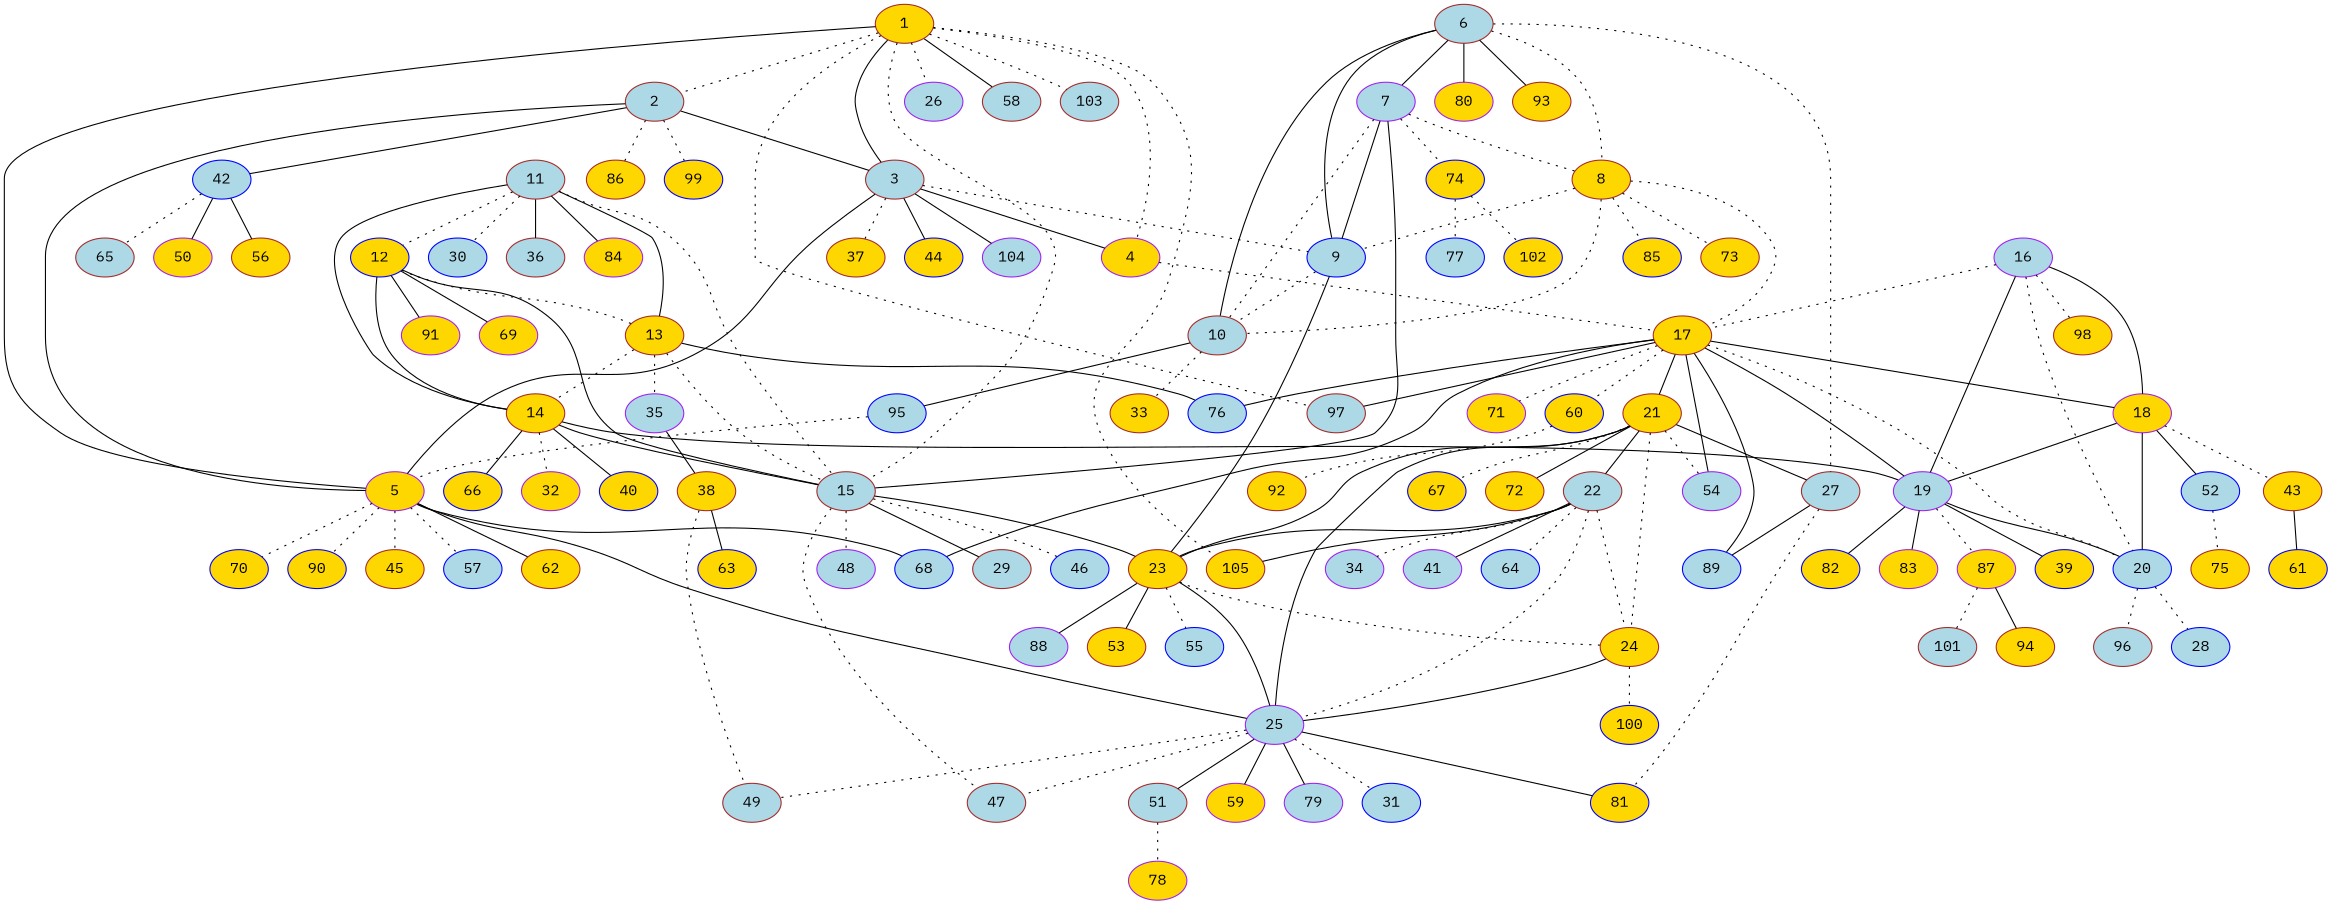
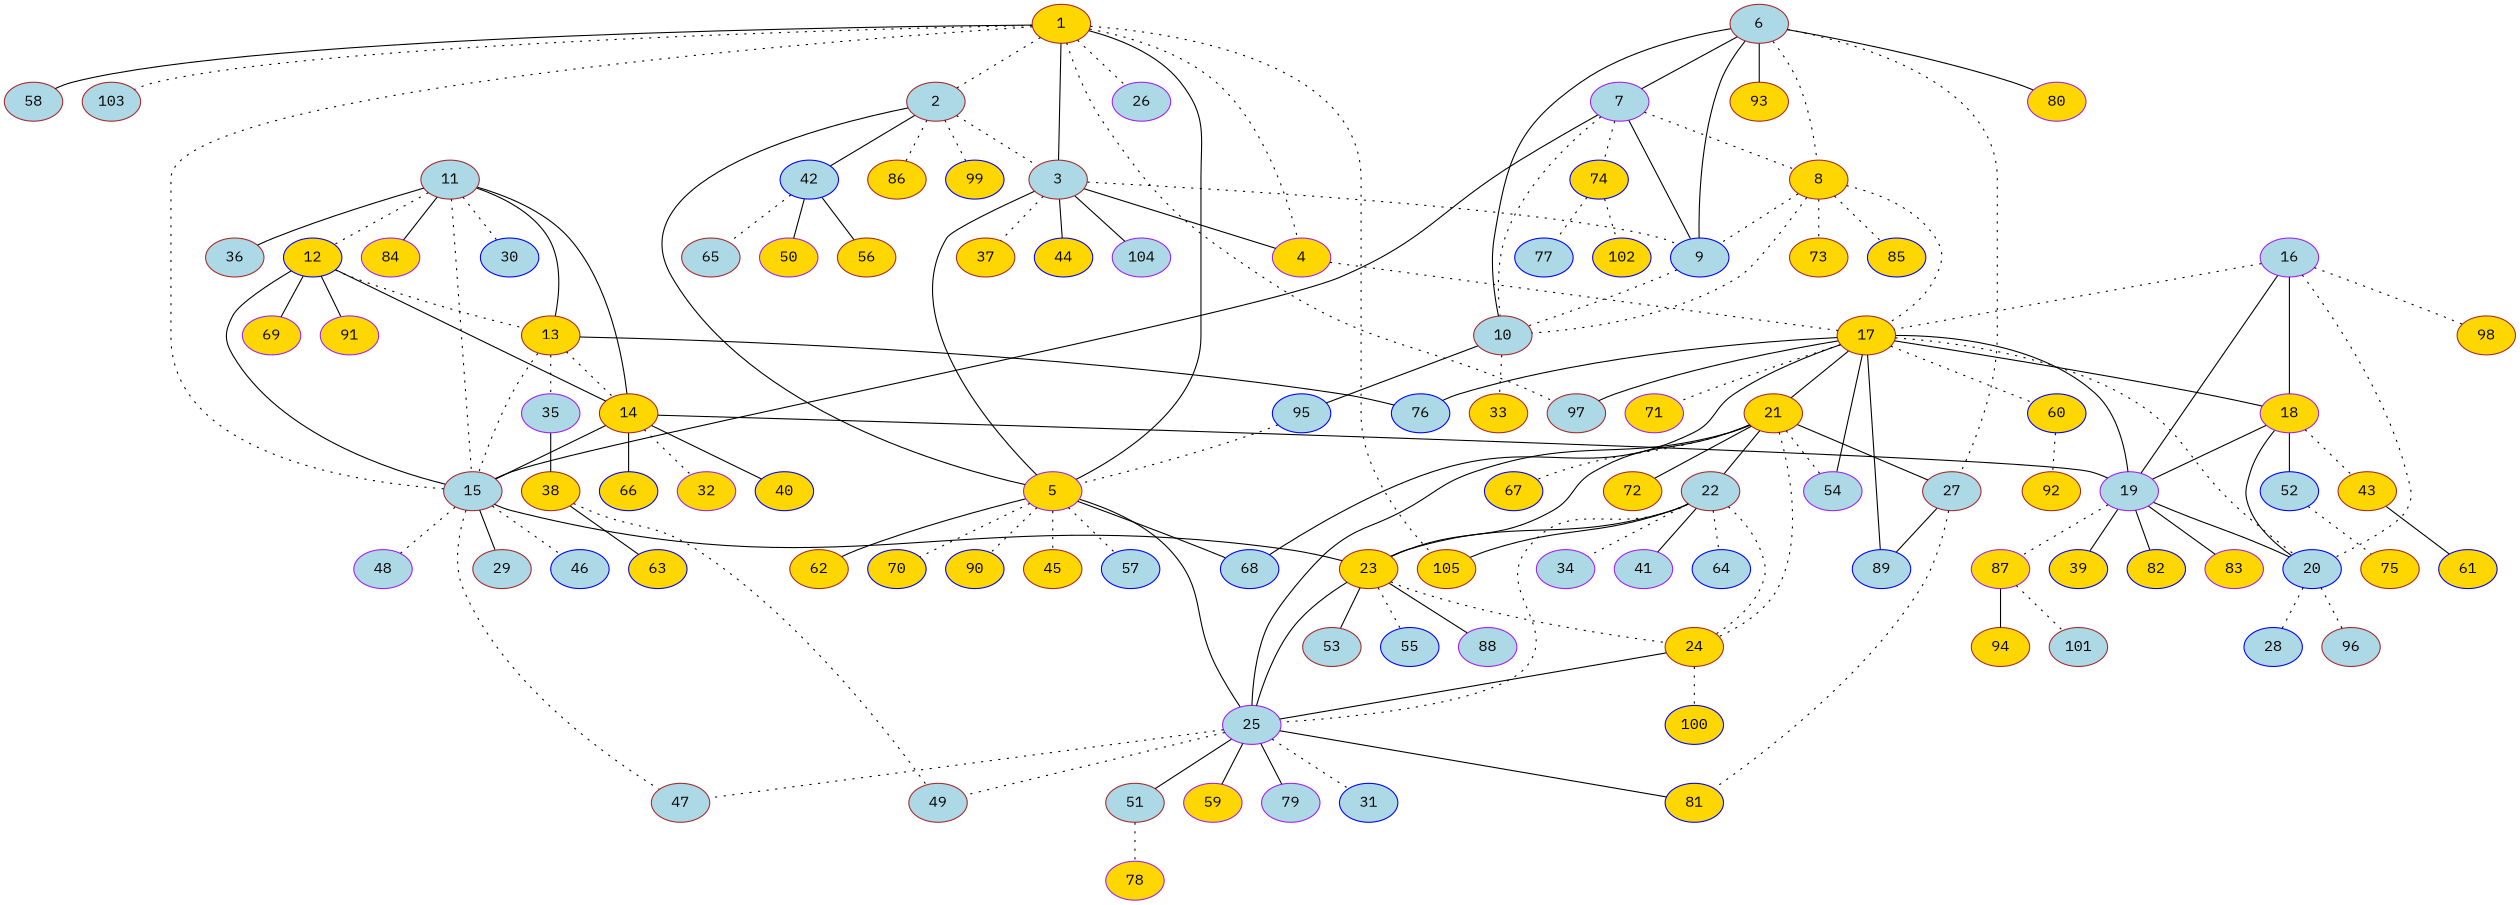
(775, 141) -> (997, 141)
(1263, 421) -> none
(1117, 647) -> (1332, 647)
